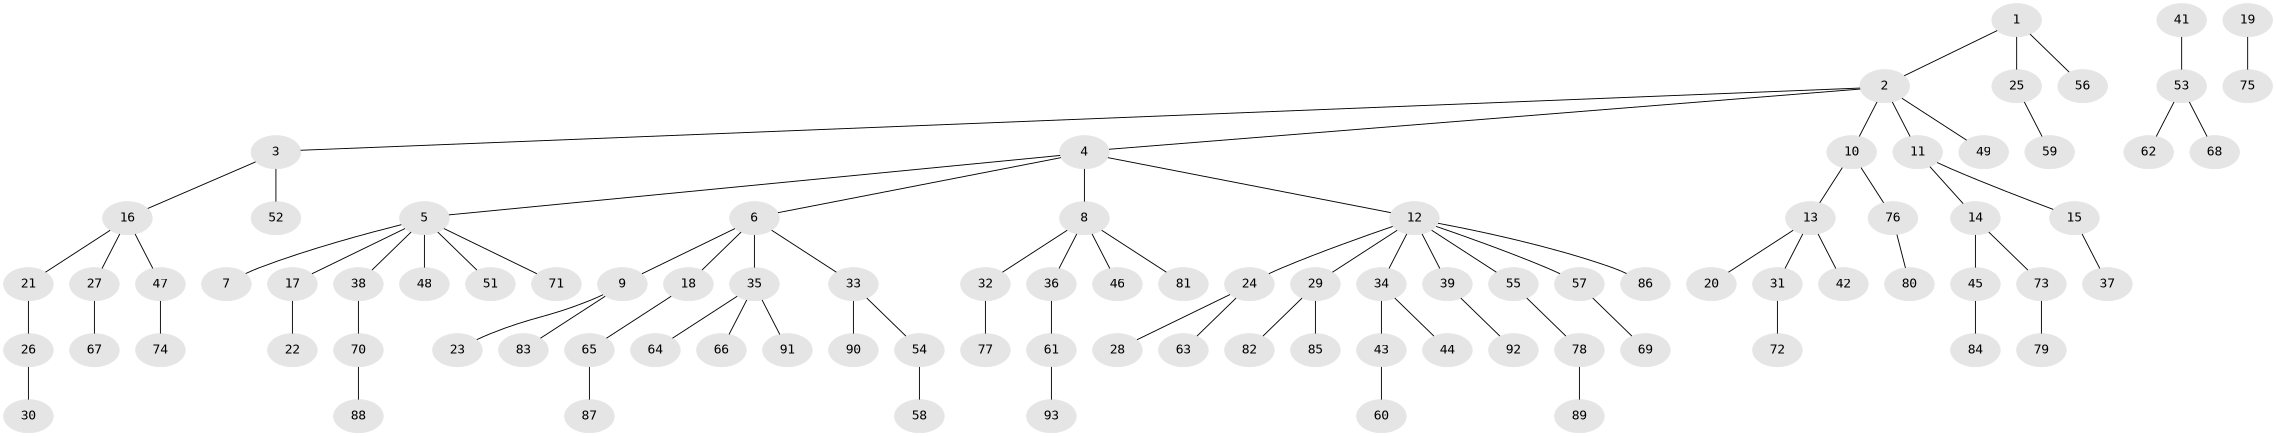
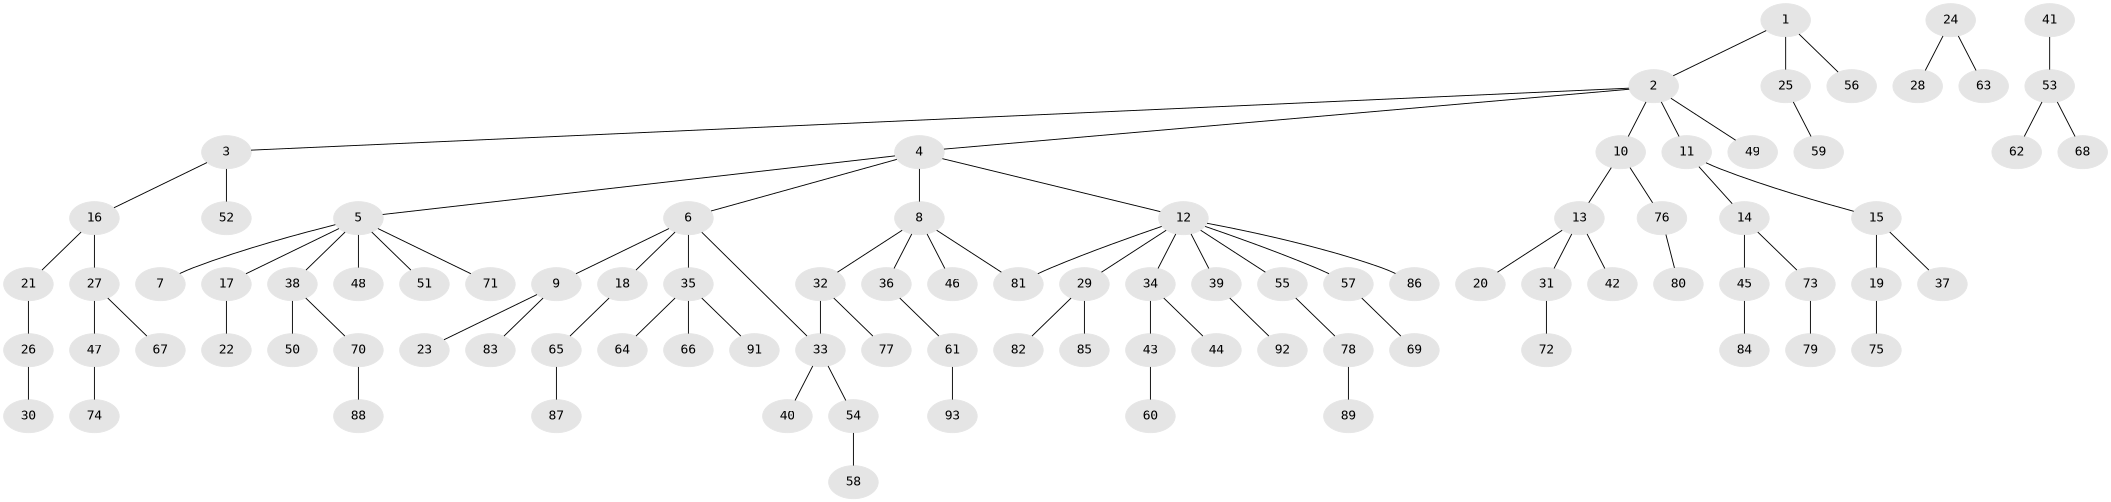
(1330, 249) -> (1099, 249)
(144, 251) -> (94, 317)
none -> (1876, 251)
none -> (820, 317)
none -> (292, 350)
(853, 350) -> (787, 416)
